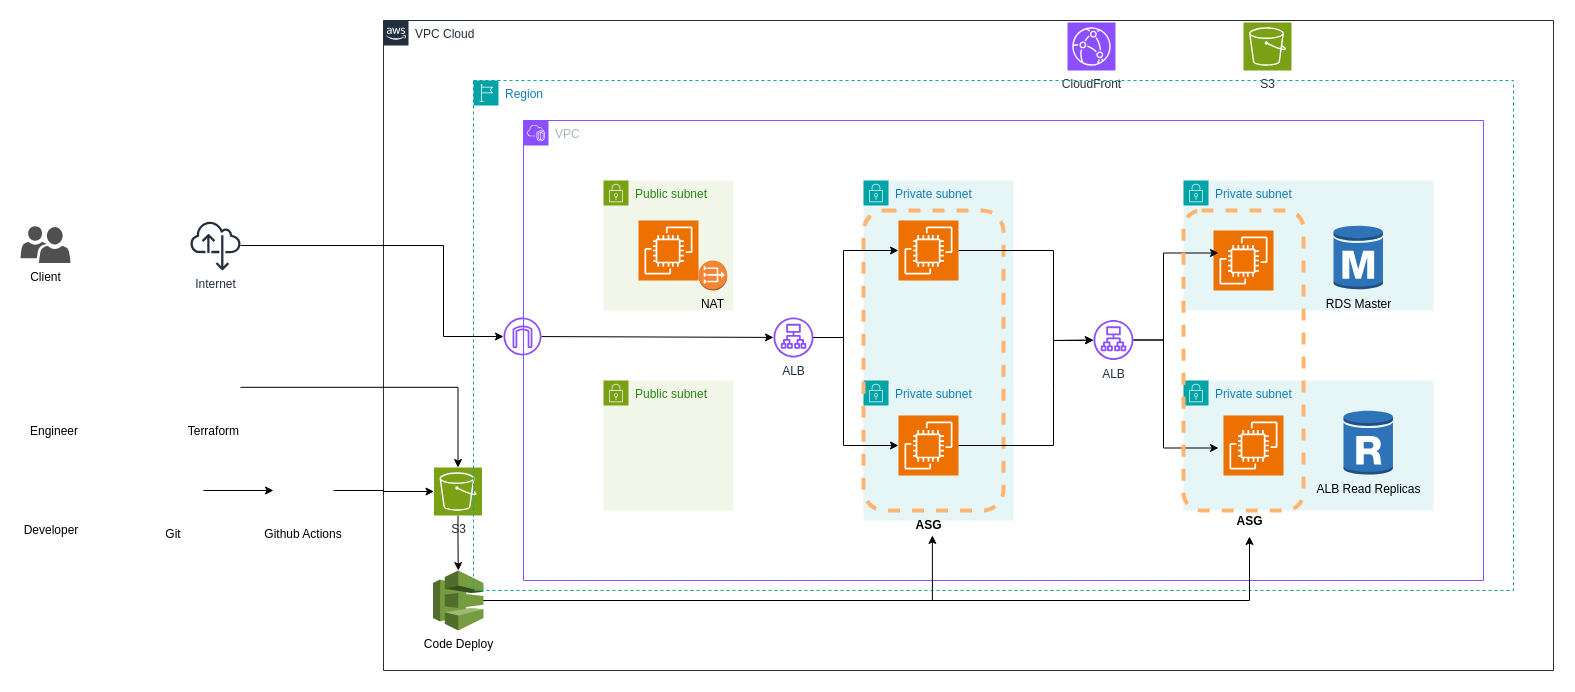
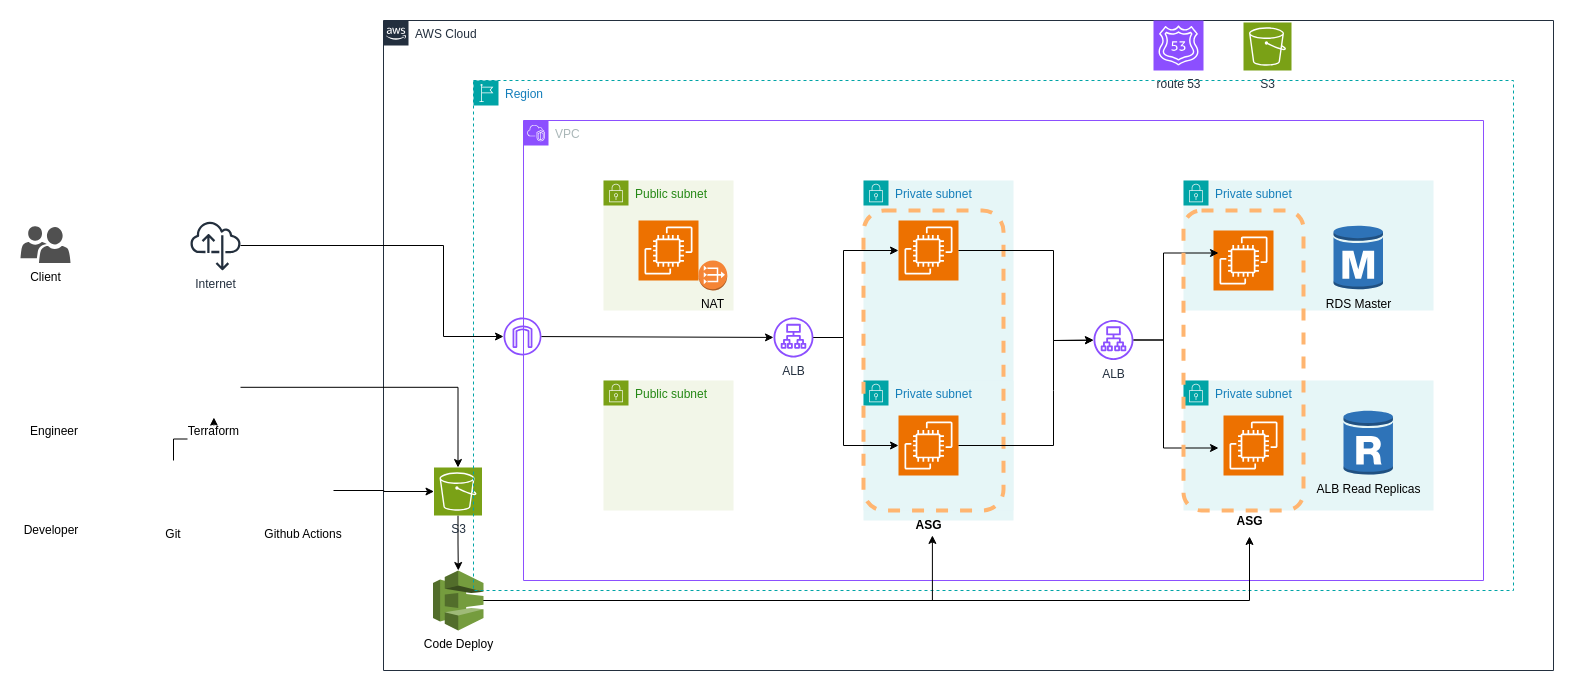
(443, 35) -> (443, 35)
none -> (1179, 46)
(1092, 47) -> none
(235, 491) -> (174, 443)
